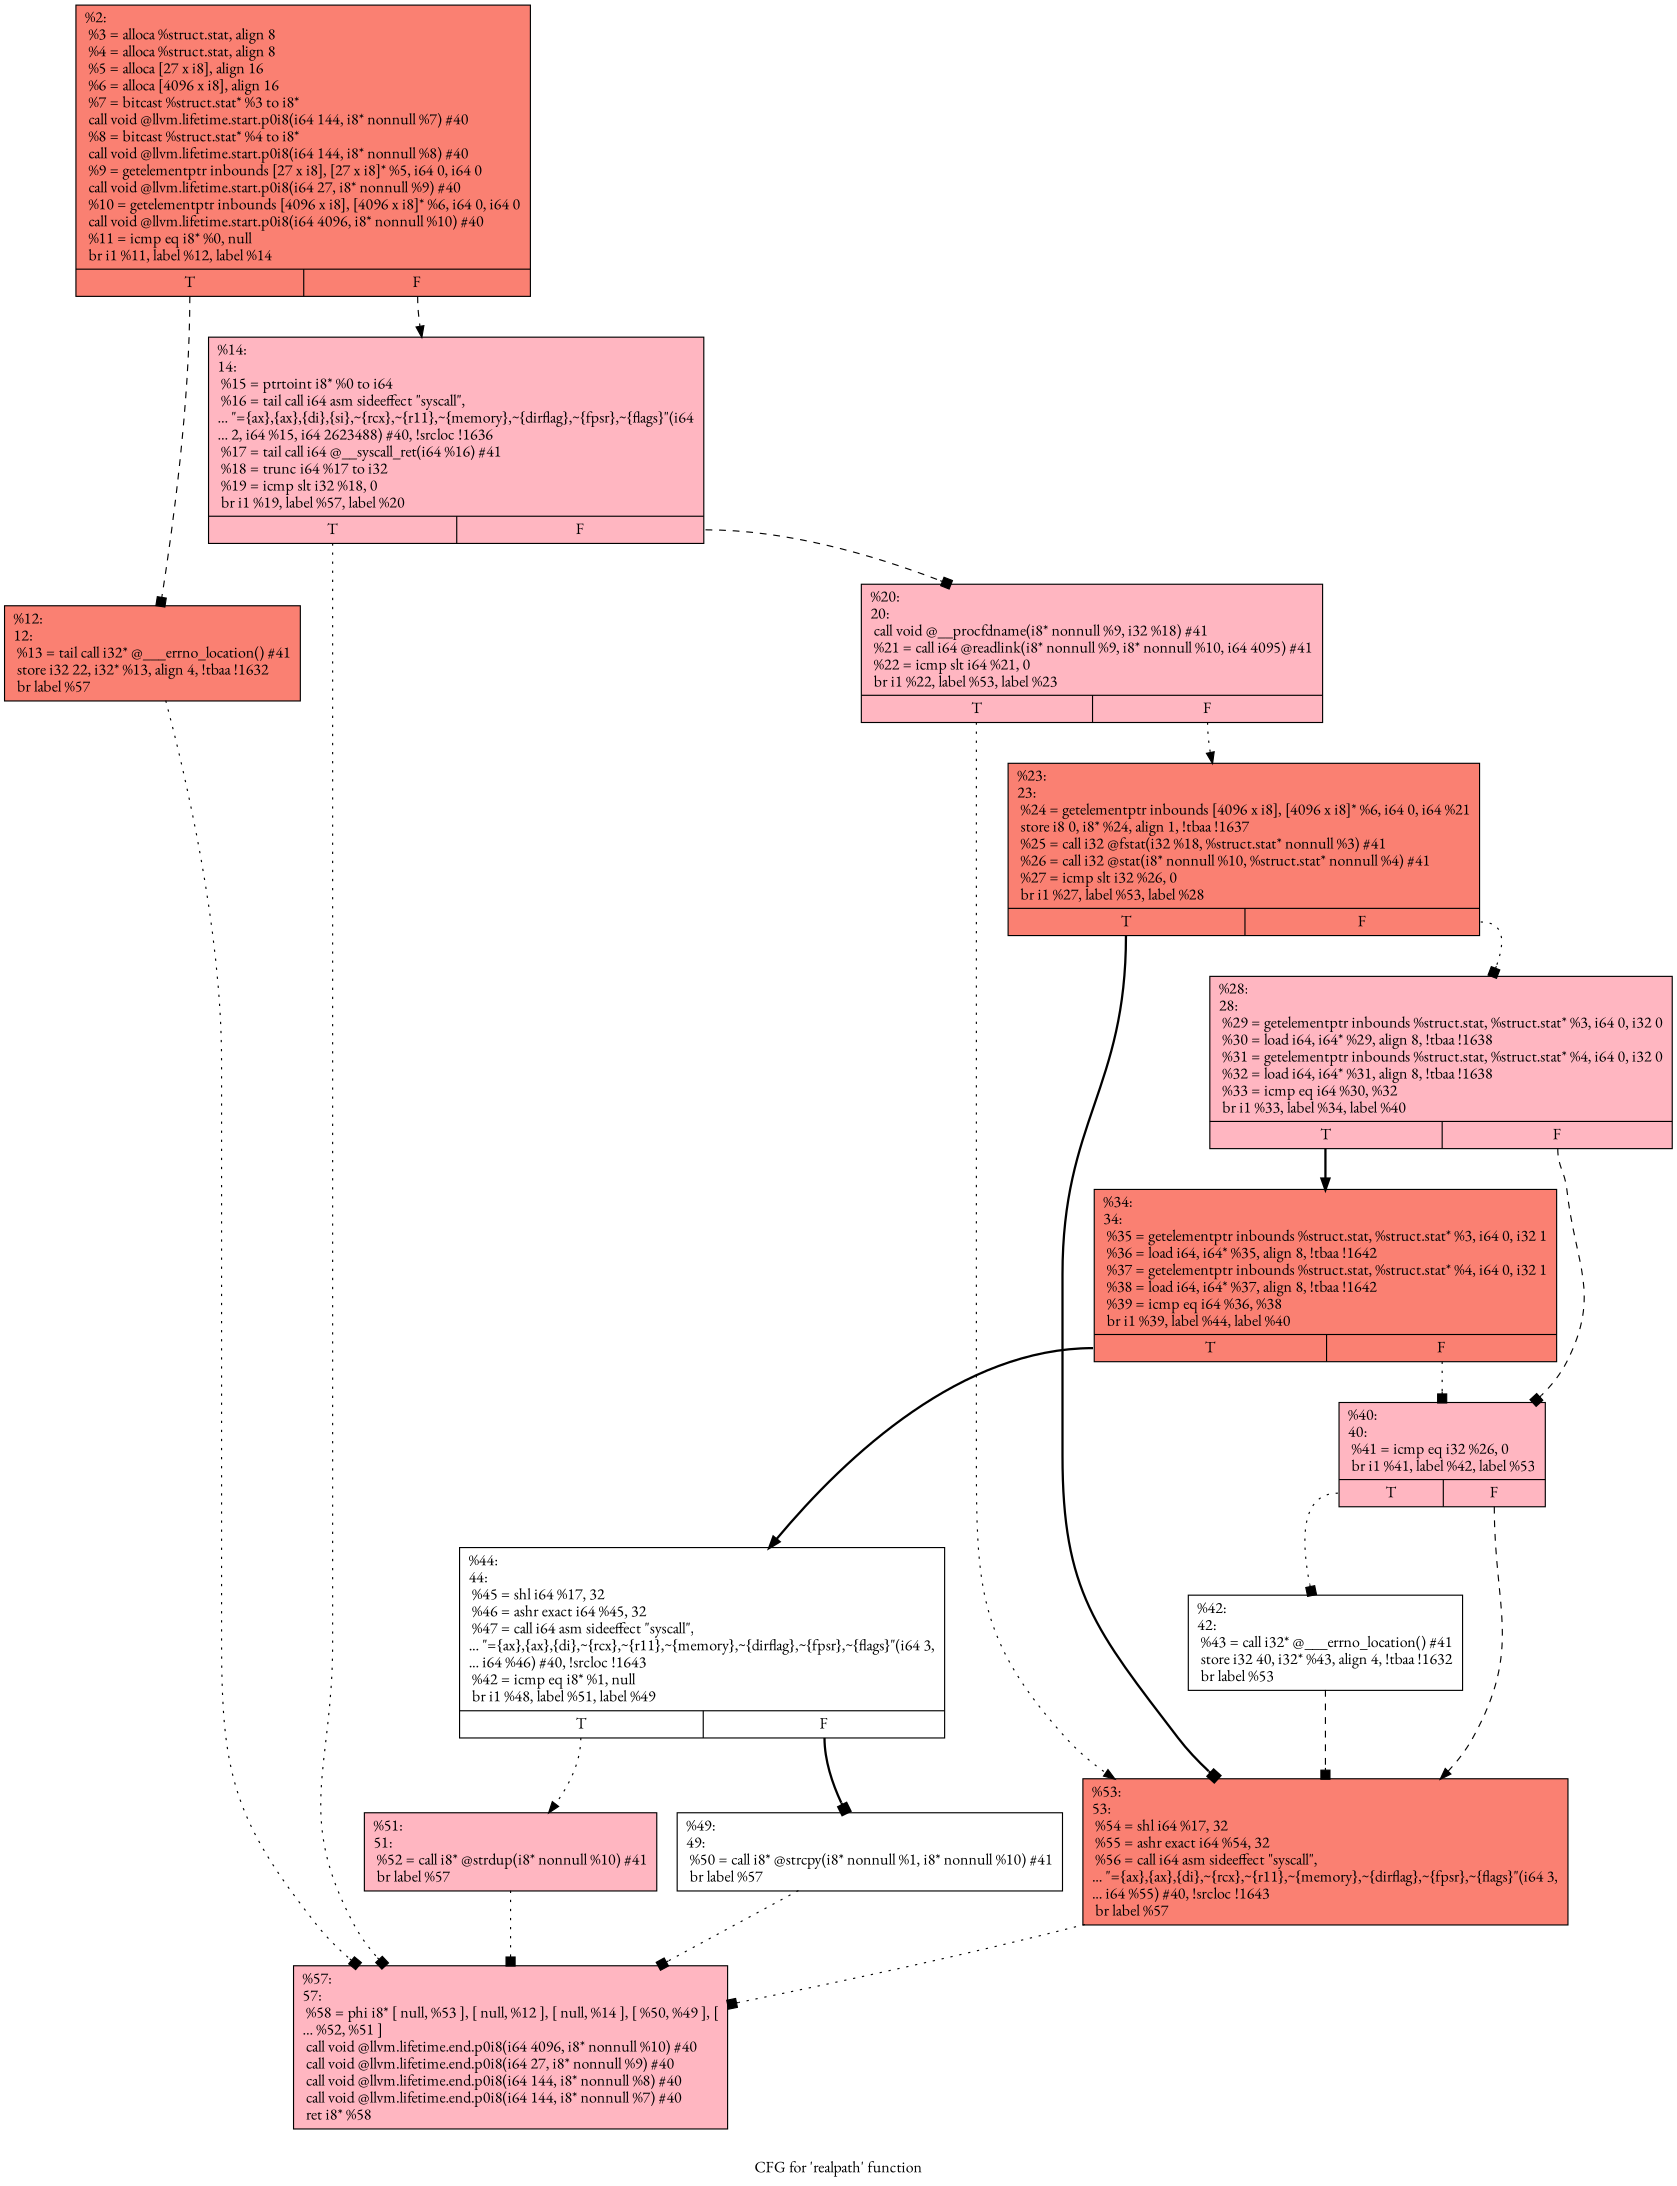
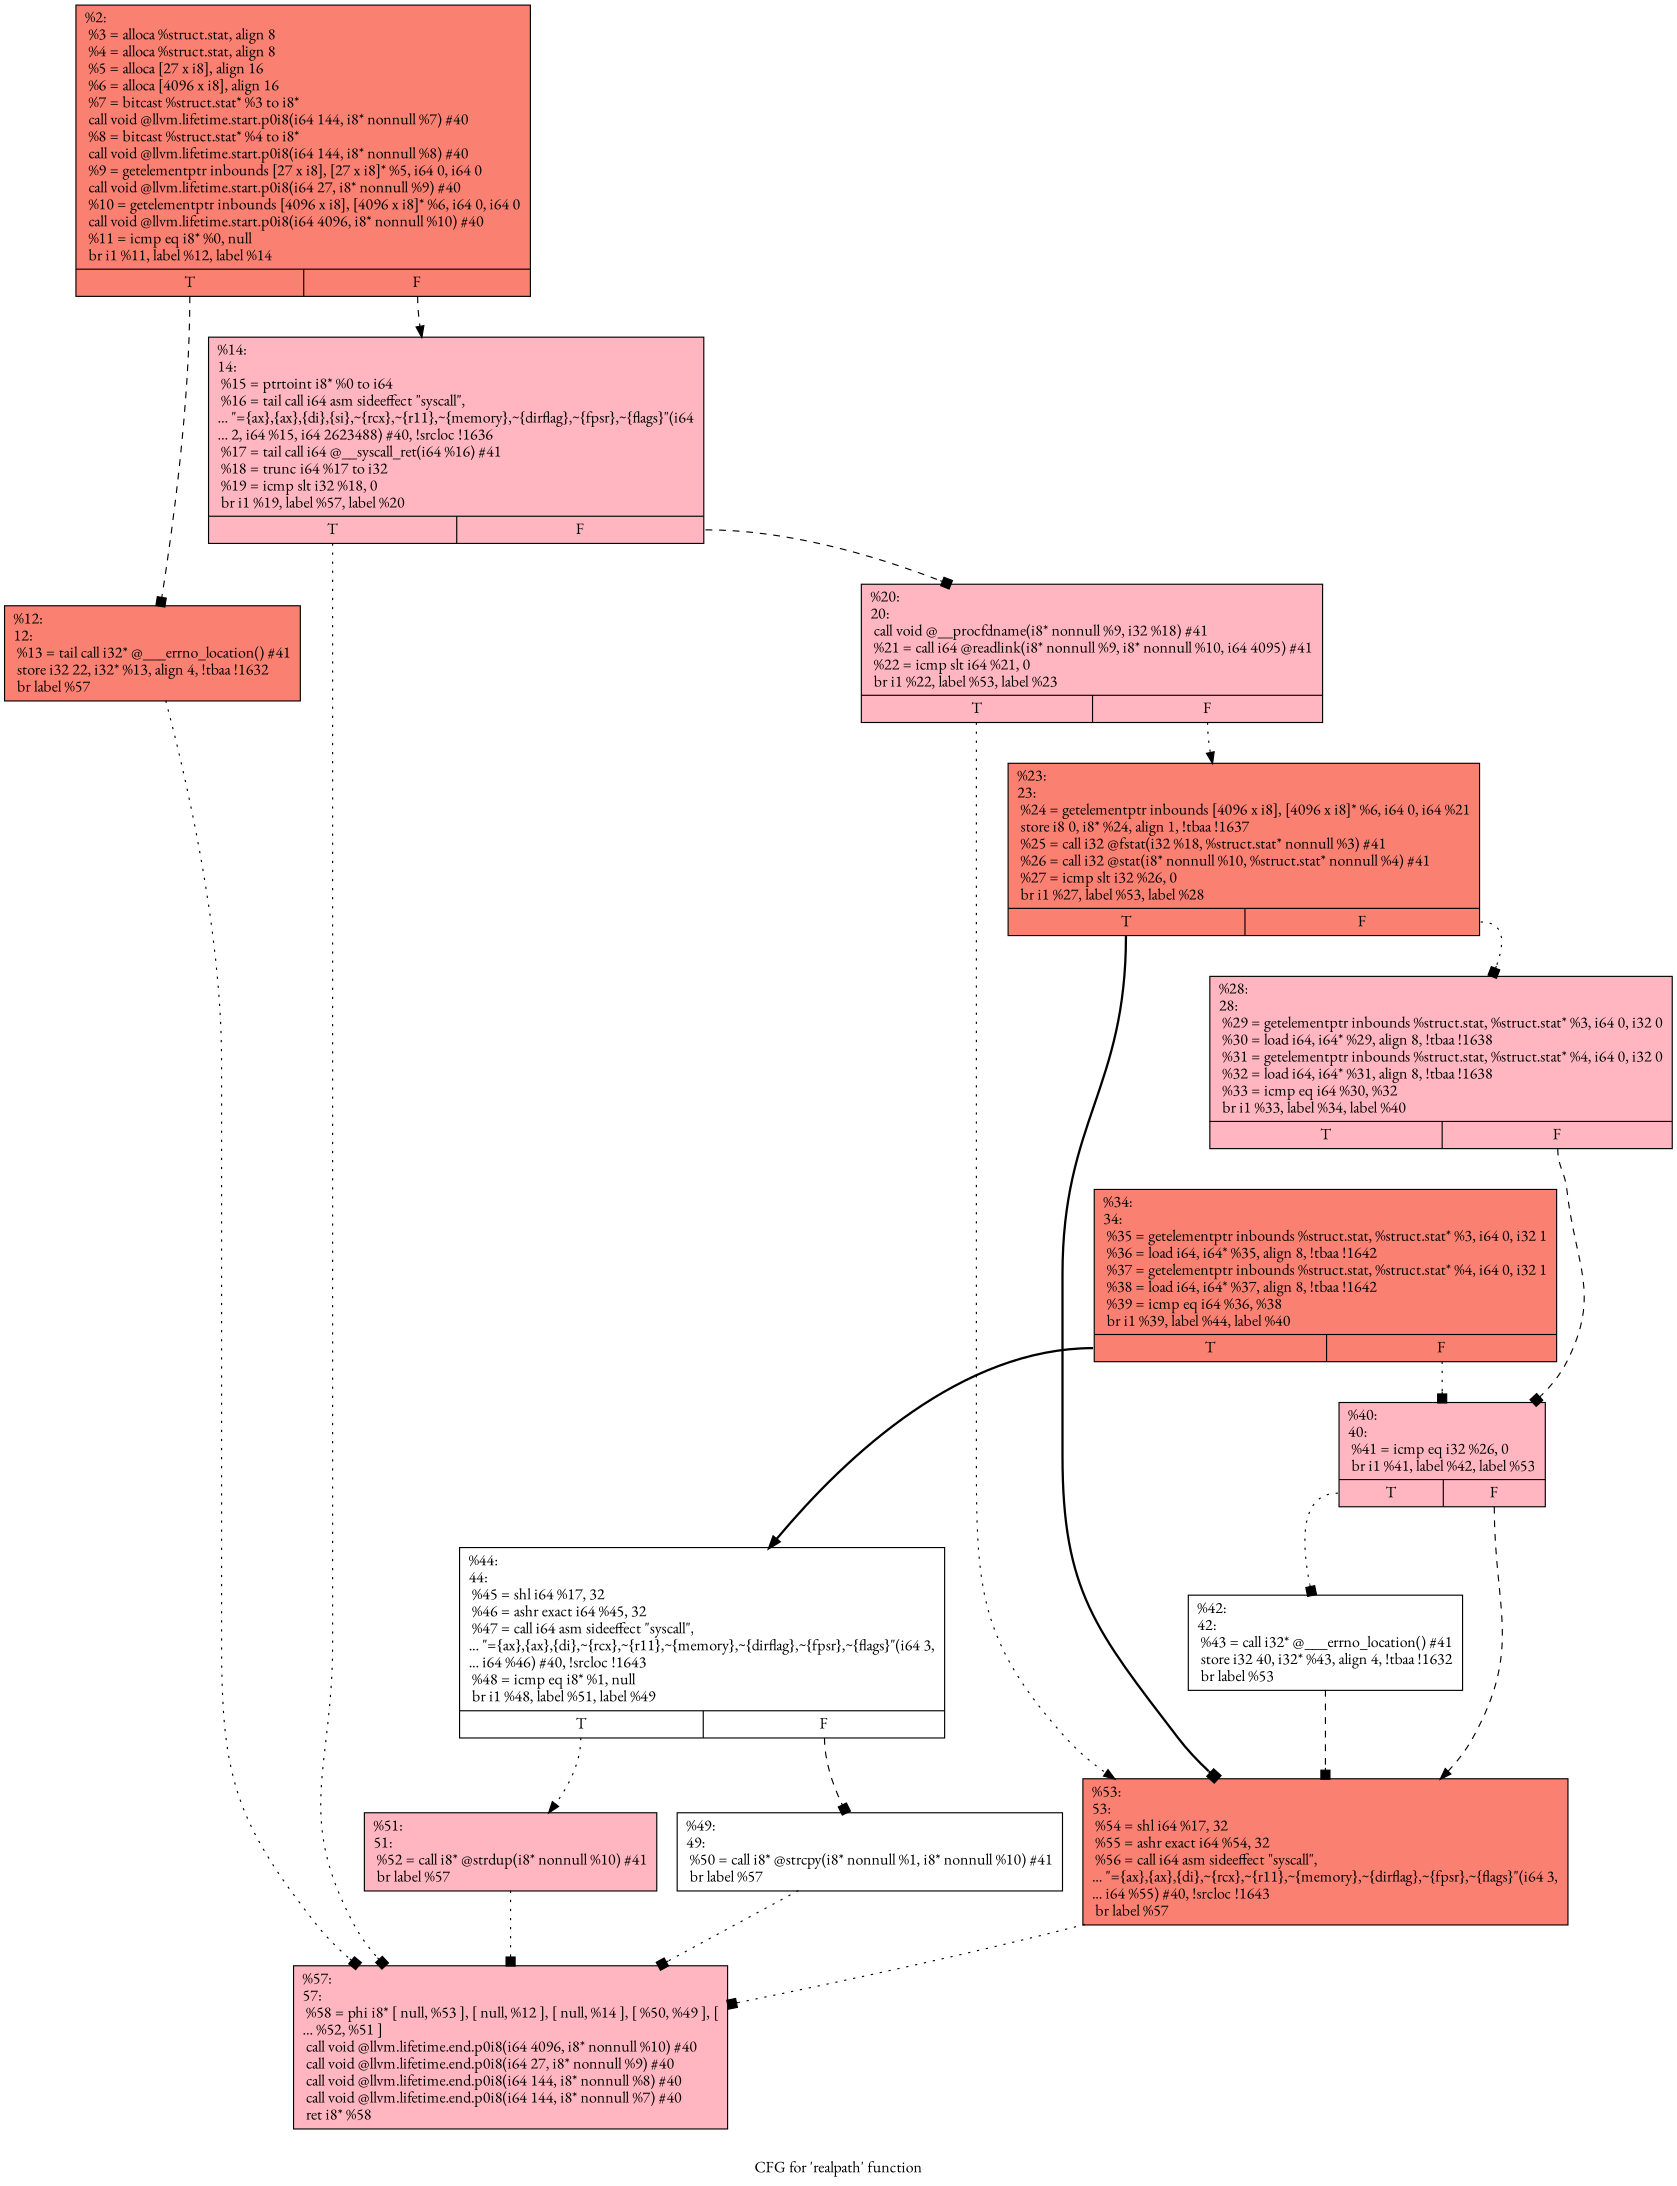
(1325, 1164) -> none
(552, 1680) -> (552, 1680)
(829, 1771) -> (829, 1771)
